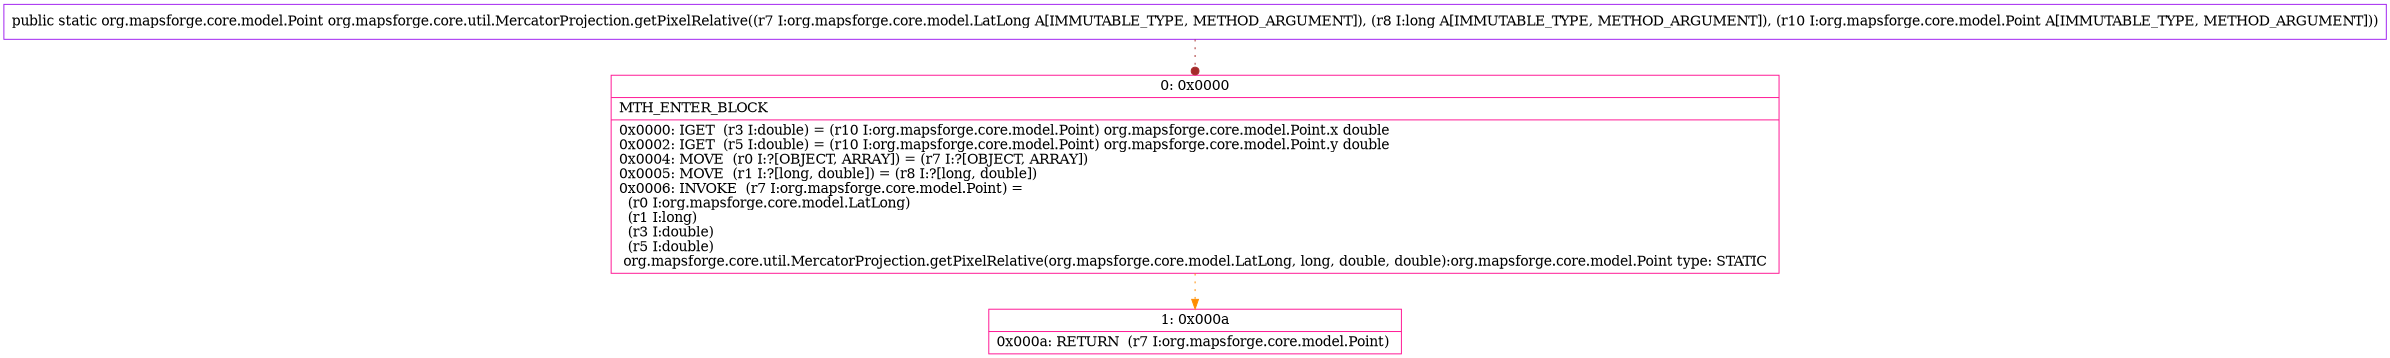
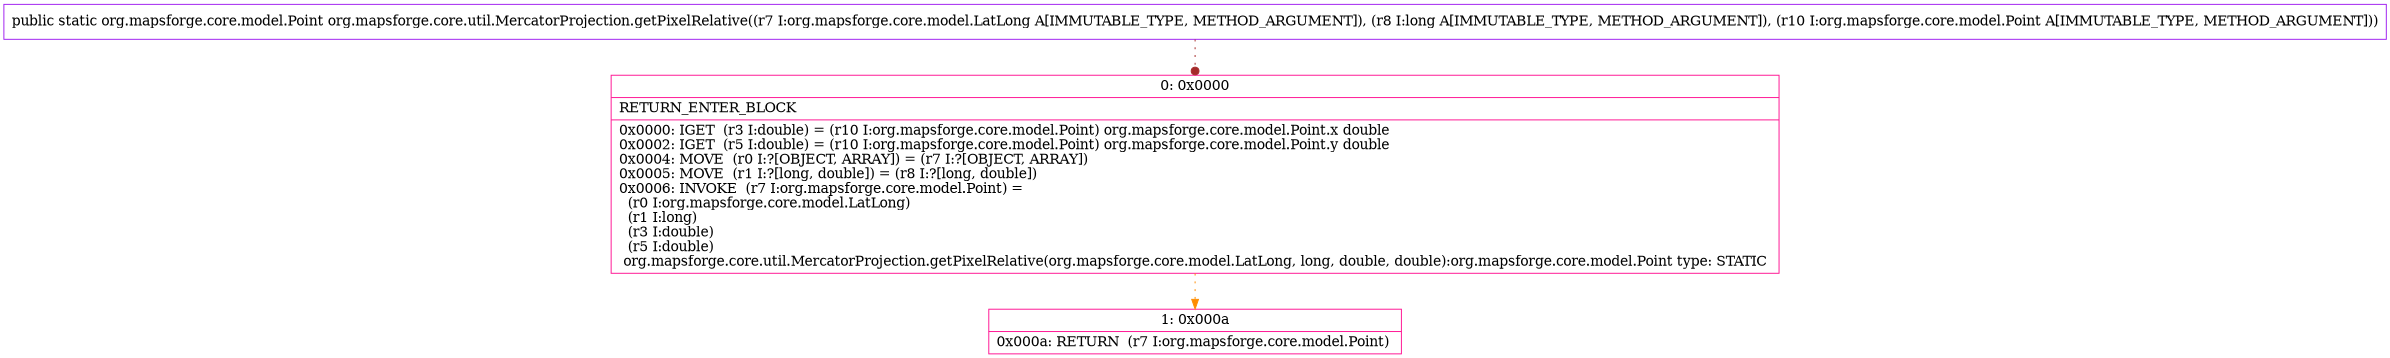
(694, 108) -> (708, 108)
